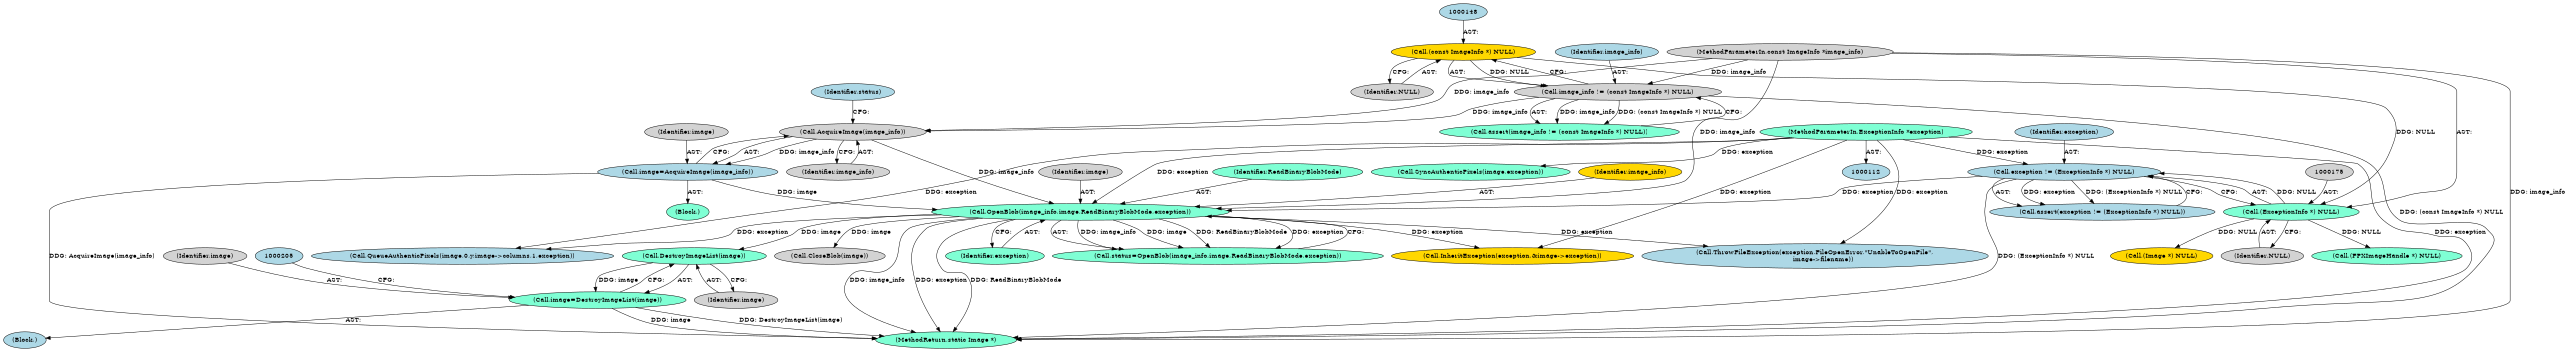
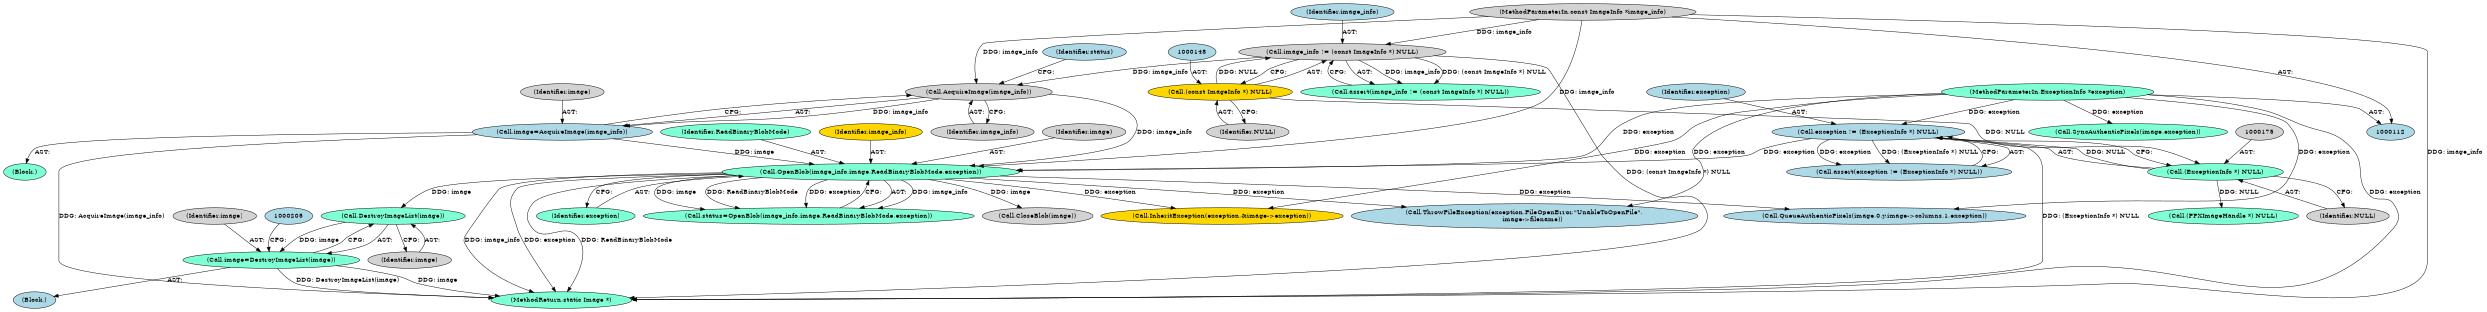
(2275, 64) -> (2039, 44)
(2162, 256) -> none
